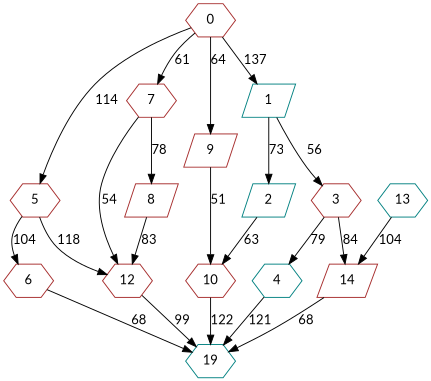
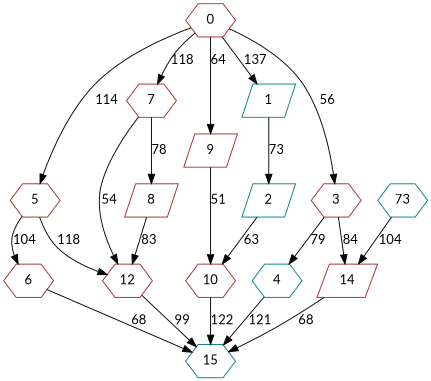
(182, 60) -> (182, 60)
(295, 149) -> (304, 85)
(403, 200) -> (403, 200)
(211, 361) -> (211, 361)
